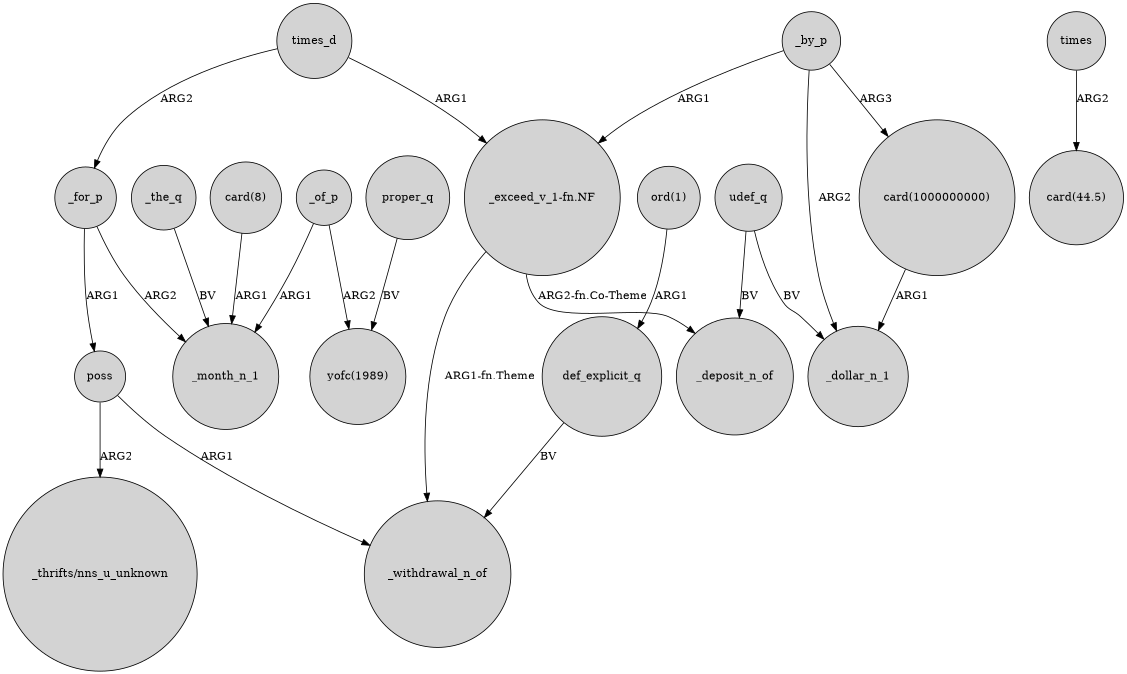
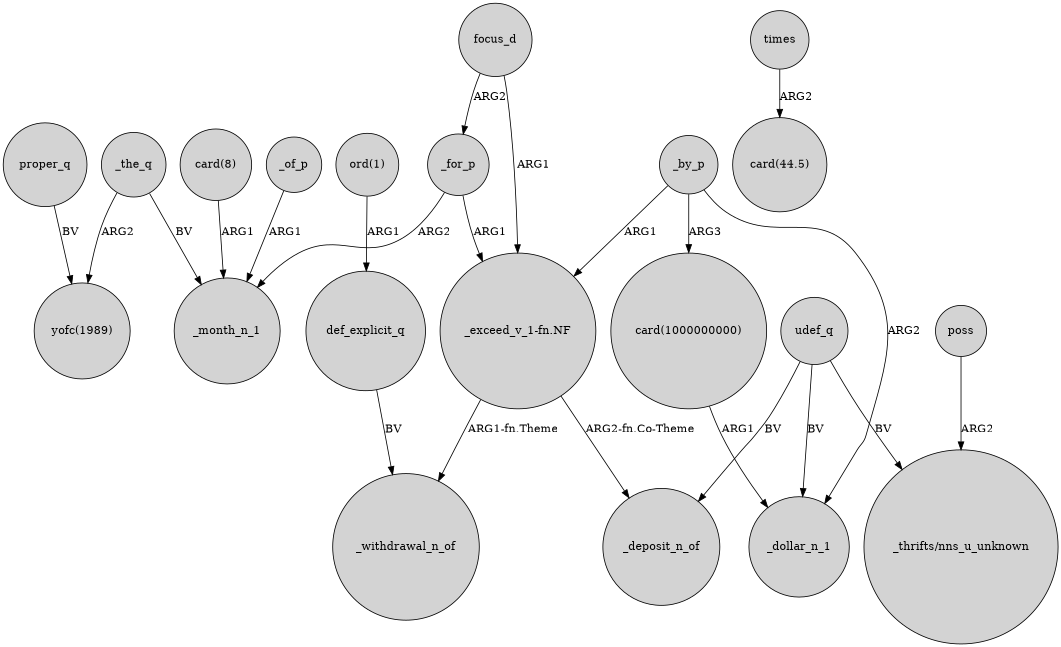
(314, 41) -> (495, 40)
(338, 273) -> (99, 233)
(85, 286) -> (470, 225)
none -> (862, 413)
(234, 478) -> none
